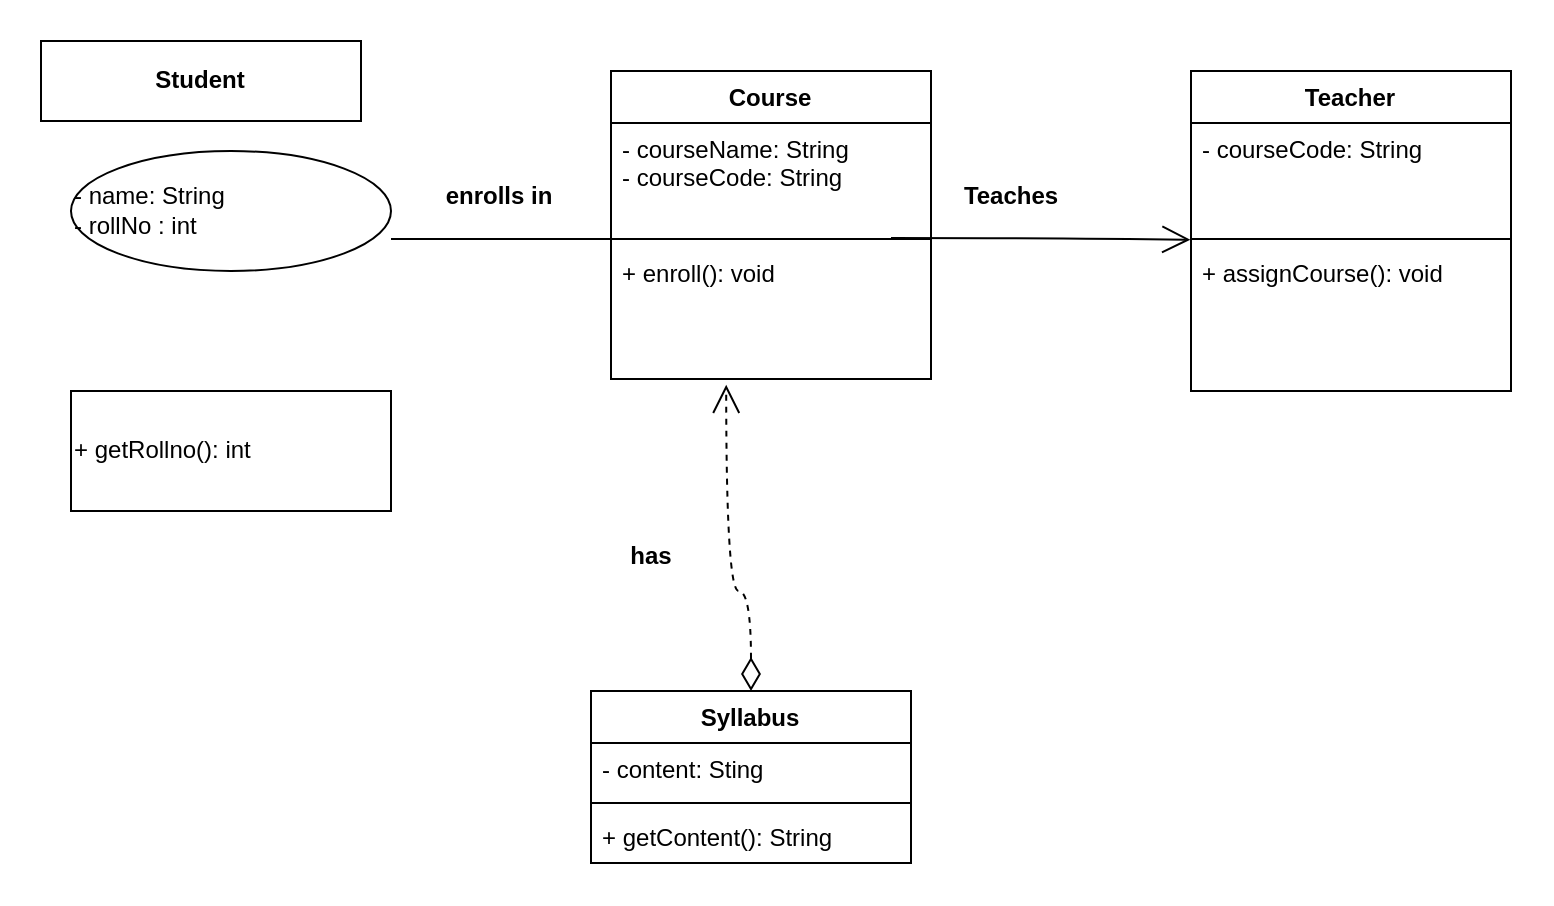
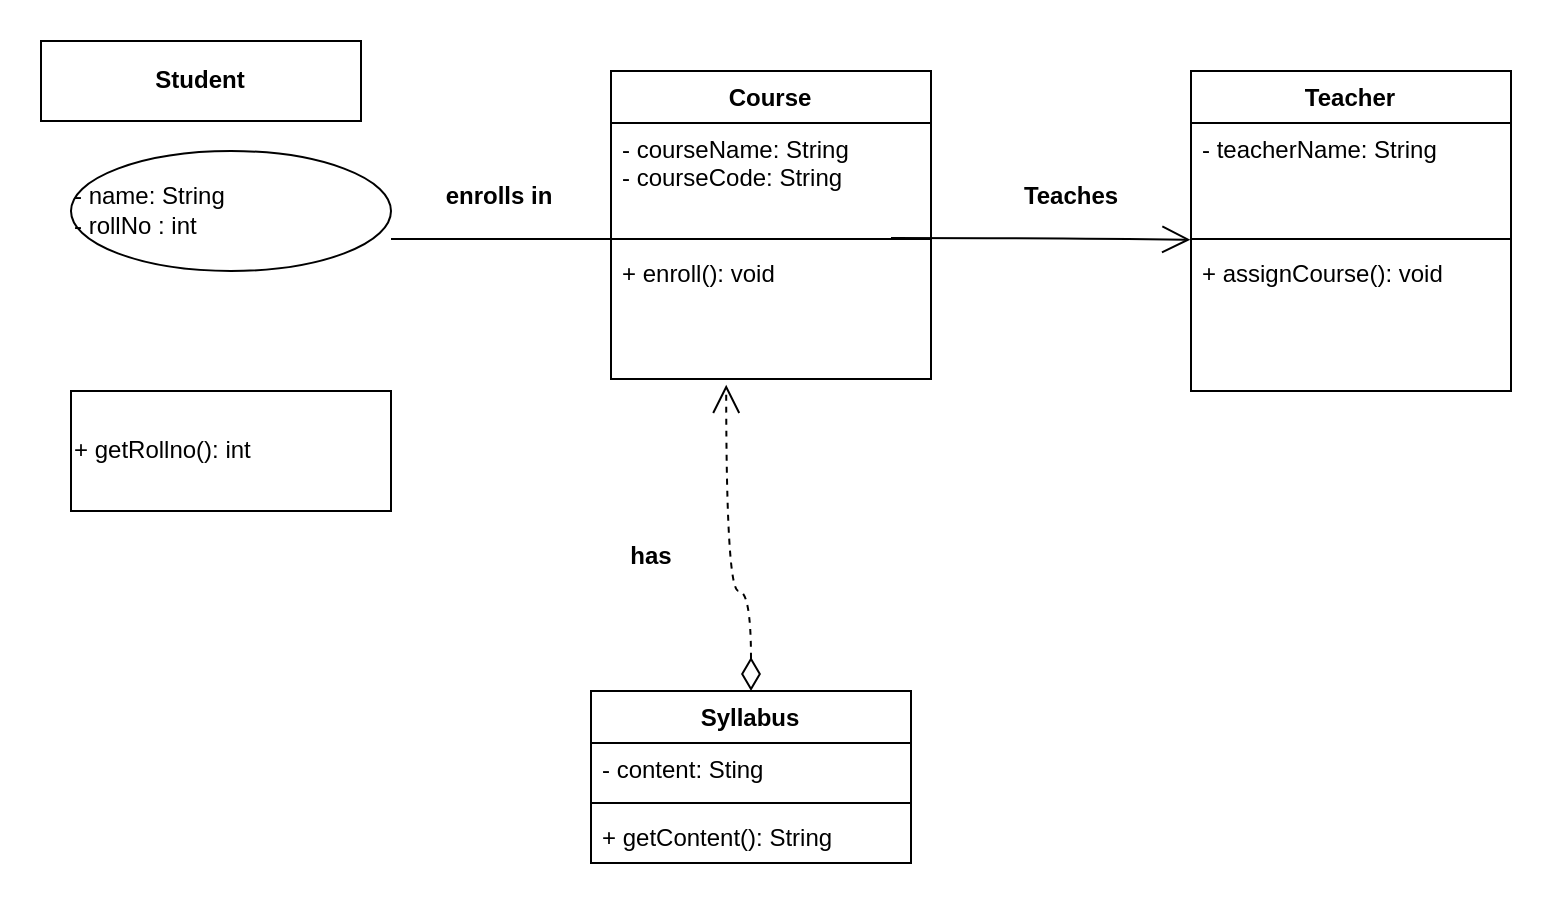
(1325, 151) -> (1332, 151)
(1011, 197) -> (1071, 197)
